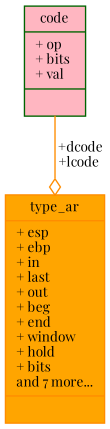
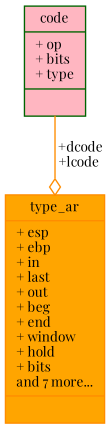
(50, 75) -> (55, 75)
